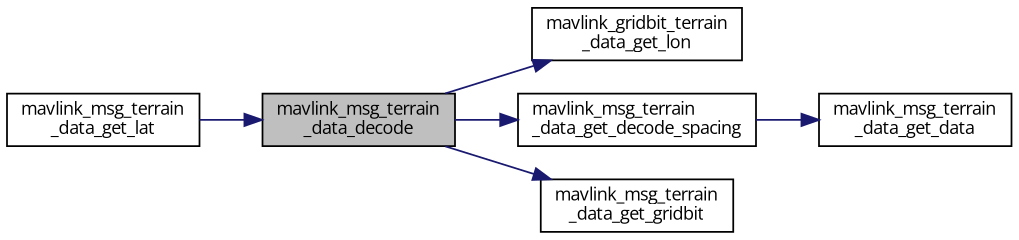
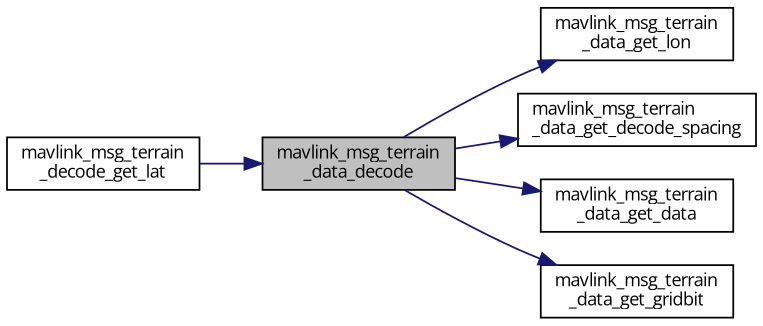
(637, 34) -> (637, 34)
(103, 120) -> (103, 164)
(779, 120) -> (489, 183)
